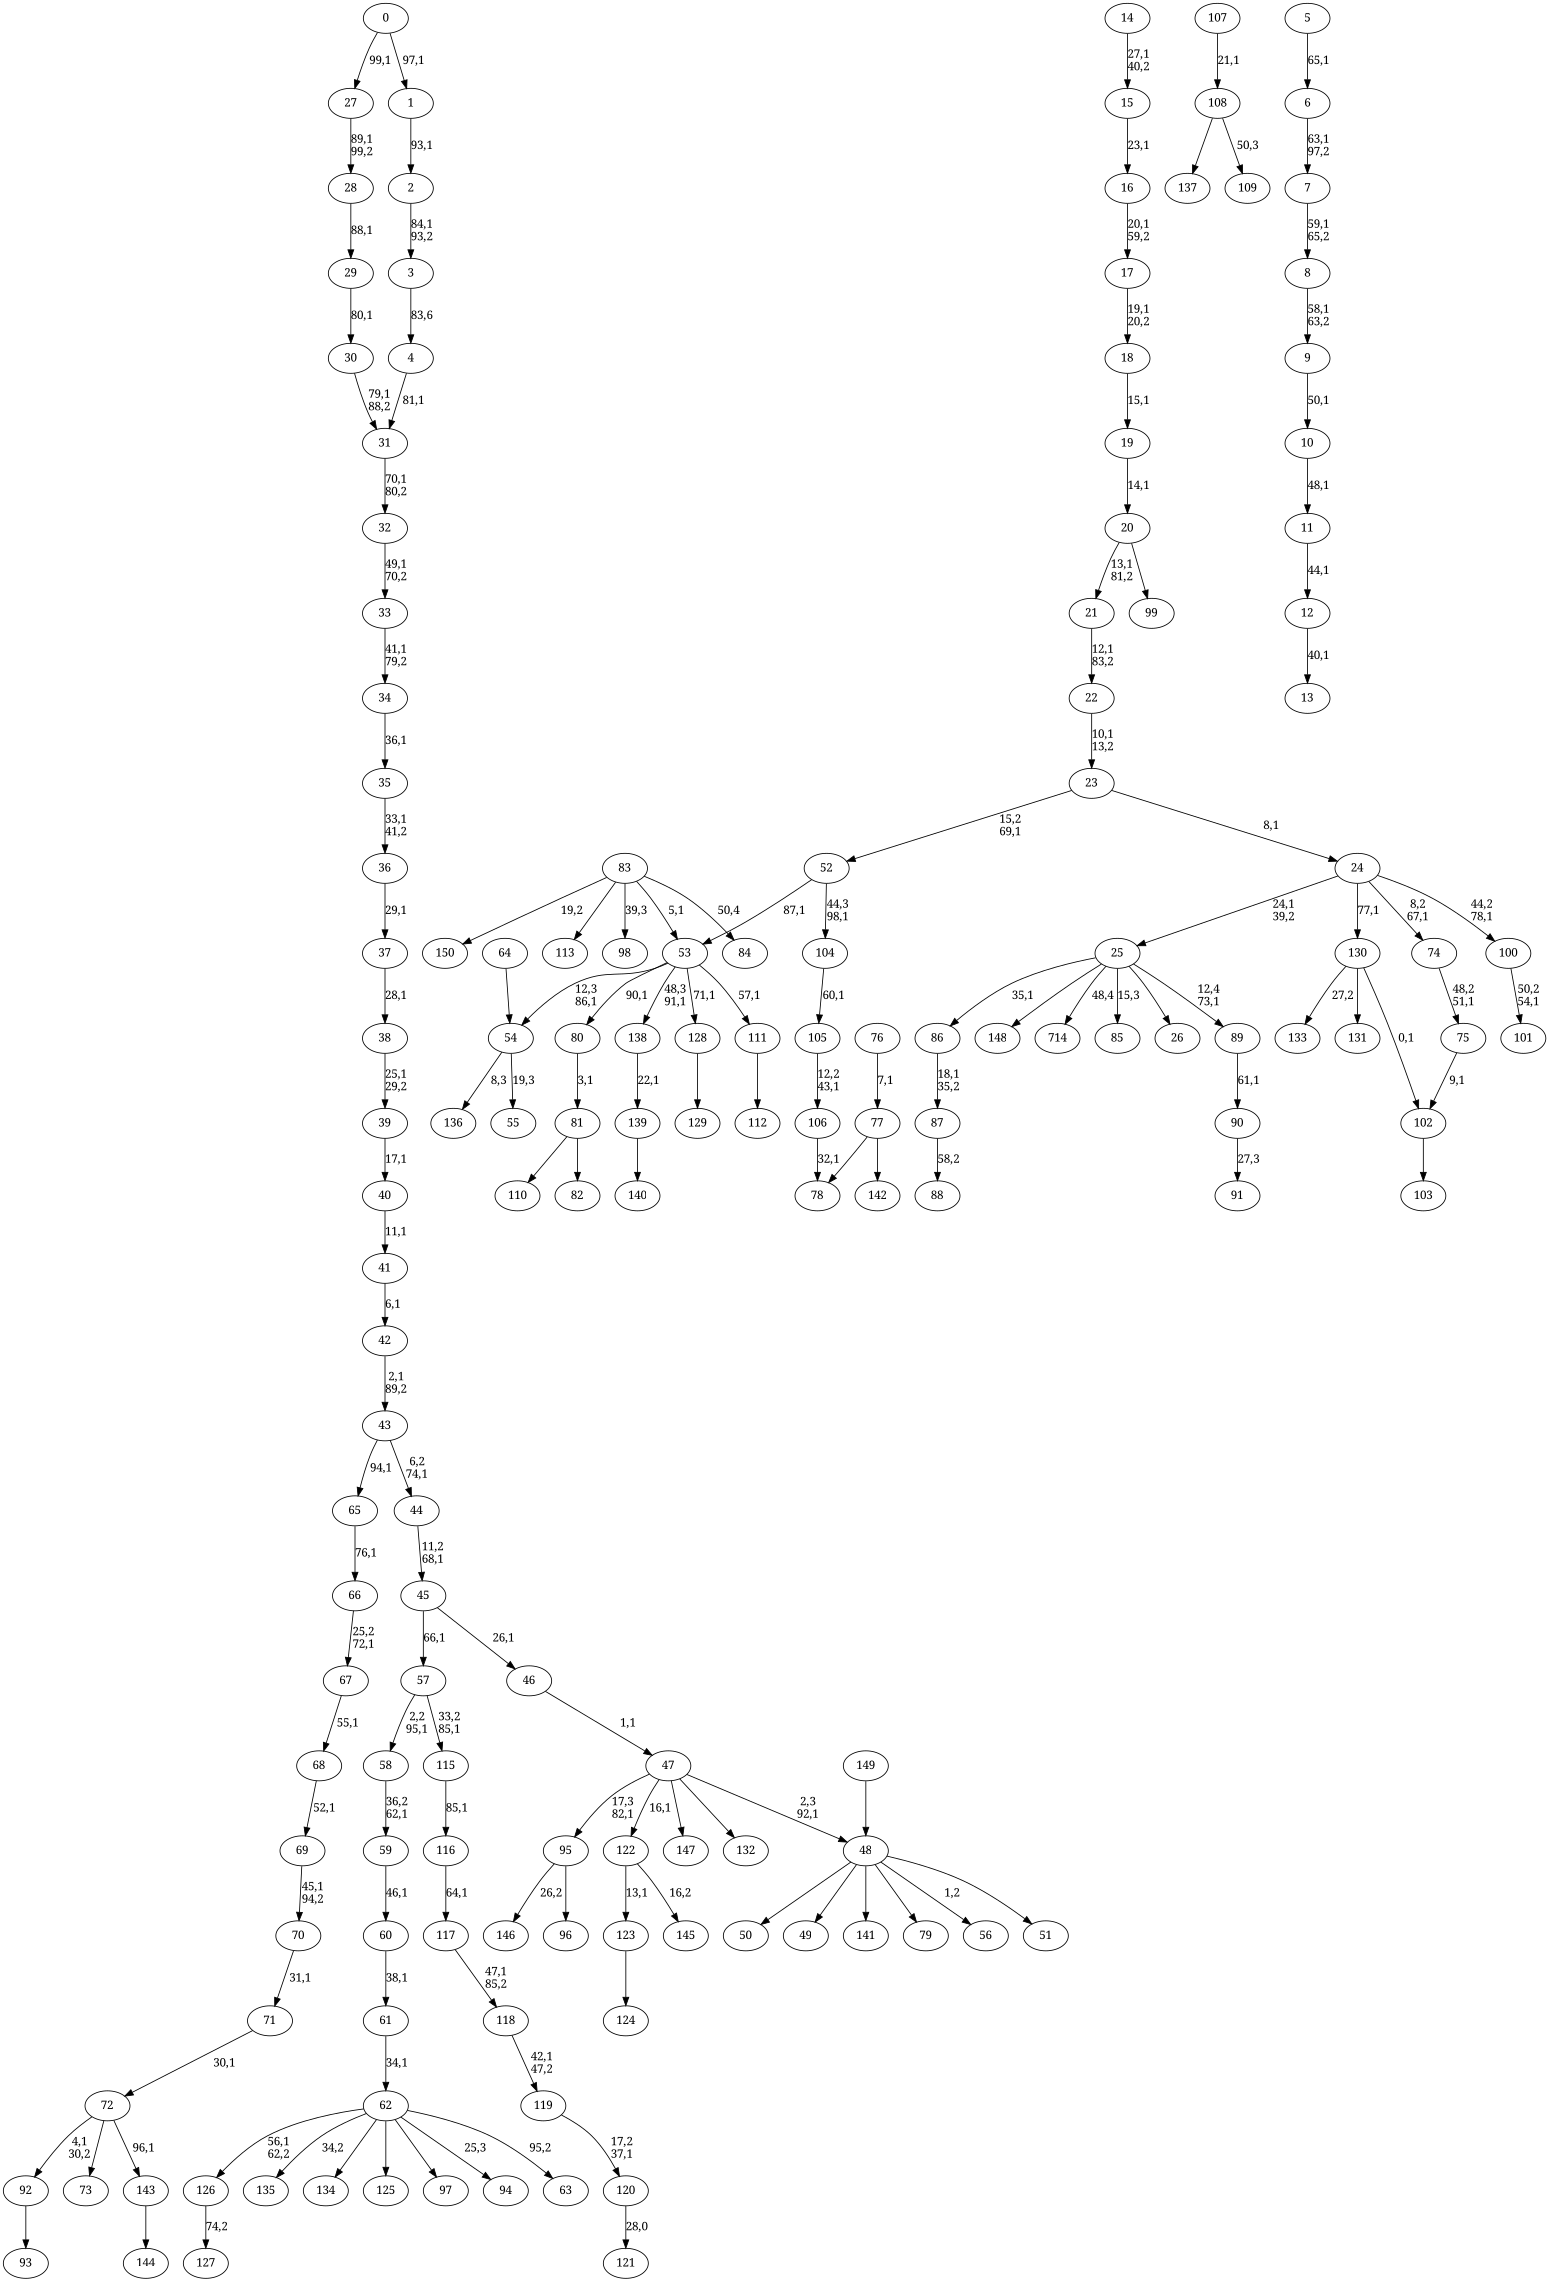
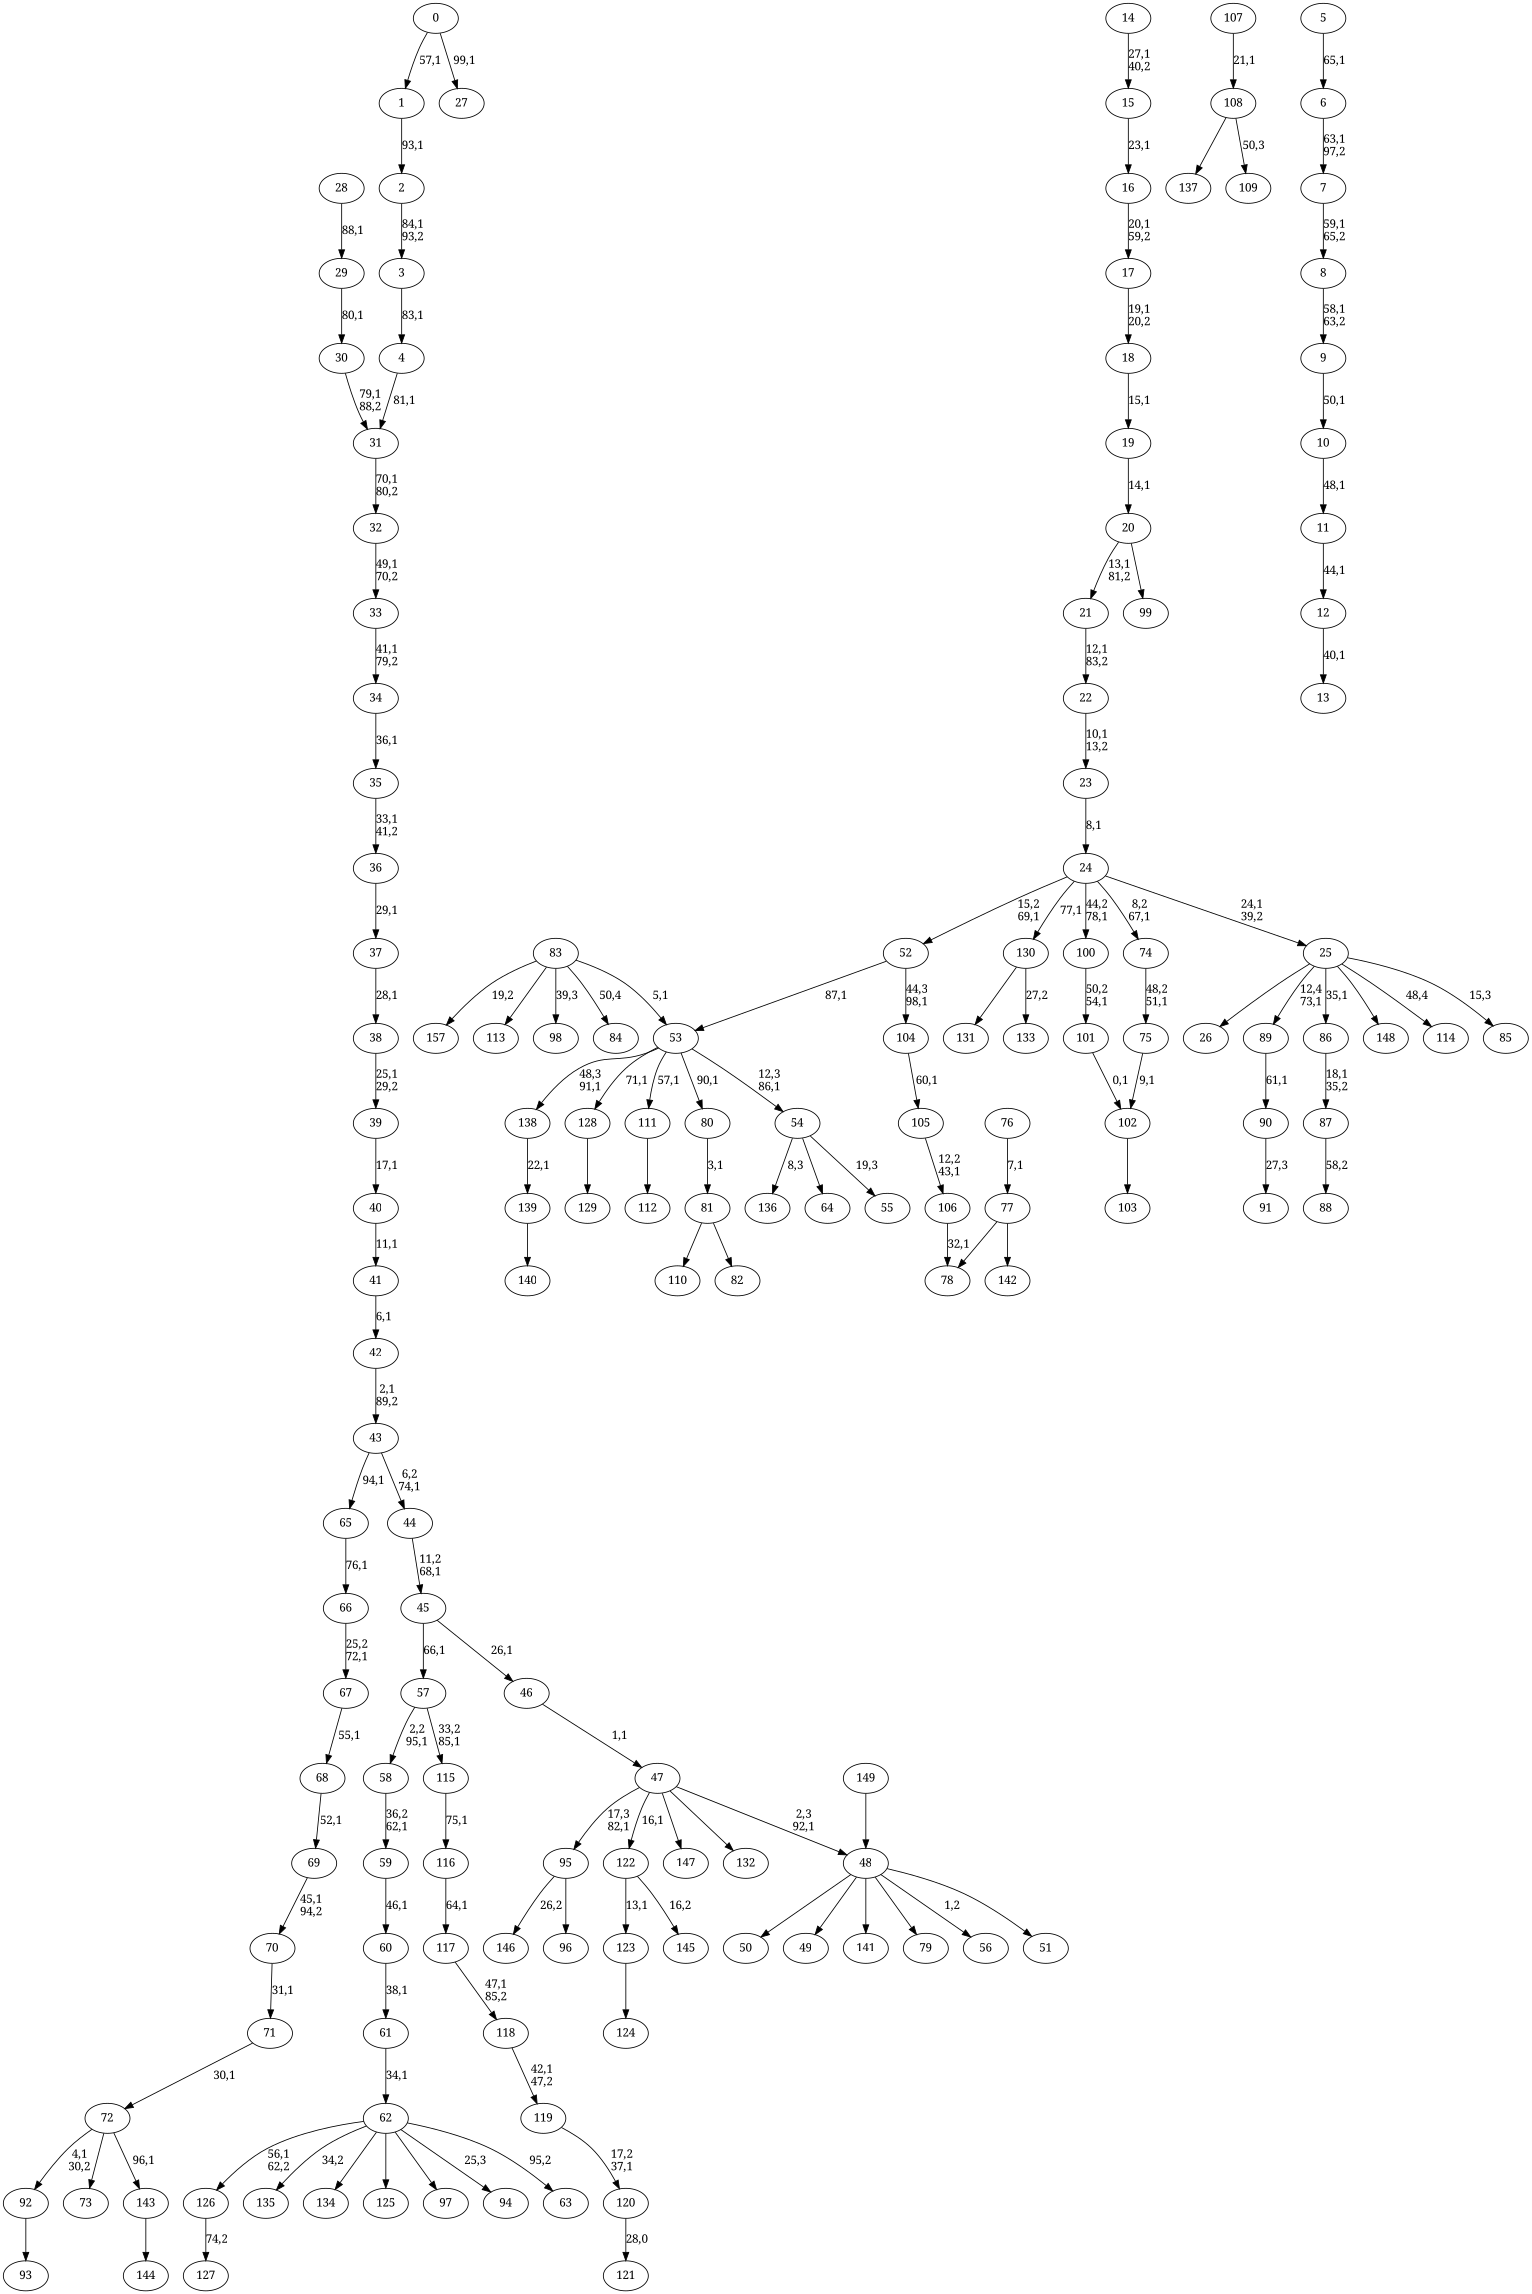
(414, 61) -> (430, 61)
(351, 142) -> none
(422, 316) -> (413, 316)
(963, 825) -> (999, 907)
(445, 953) -> (436, 1038)
(508, 992) -> (811, 1162)
(1392, 1034) -> (1105, 1077)
(1058, 1038) -> (1446, 1038)
(457, 1808) -> (457, 1821)
